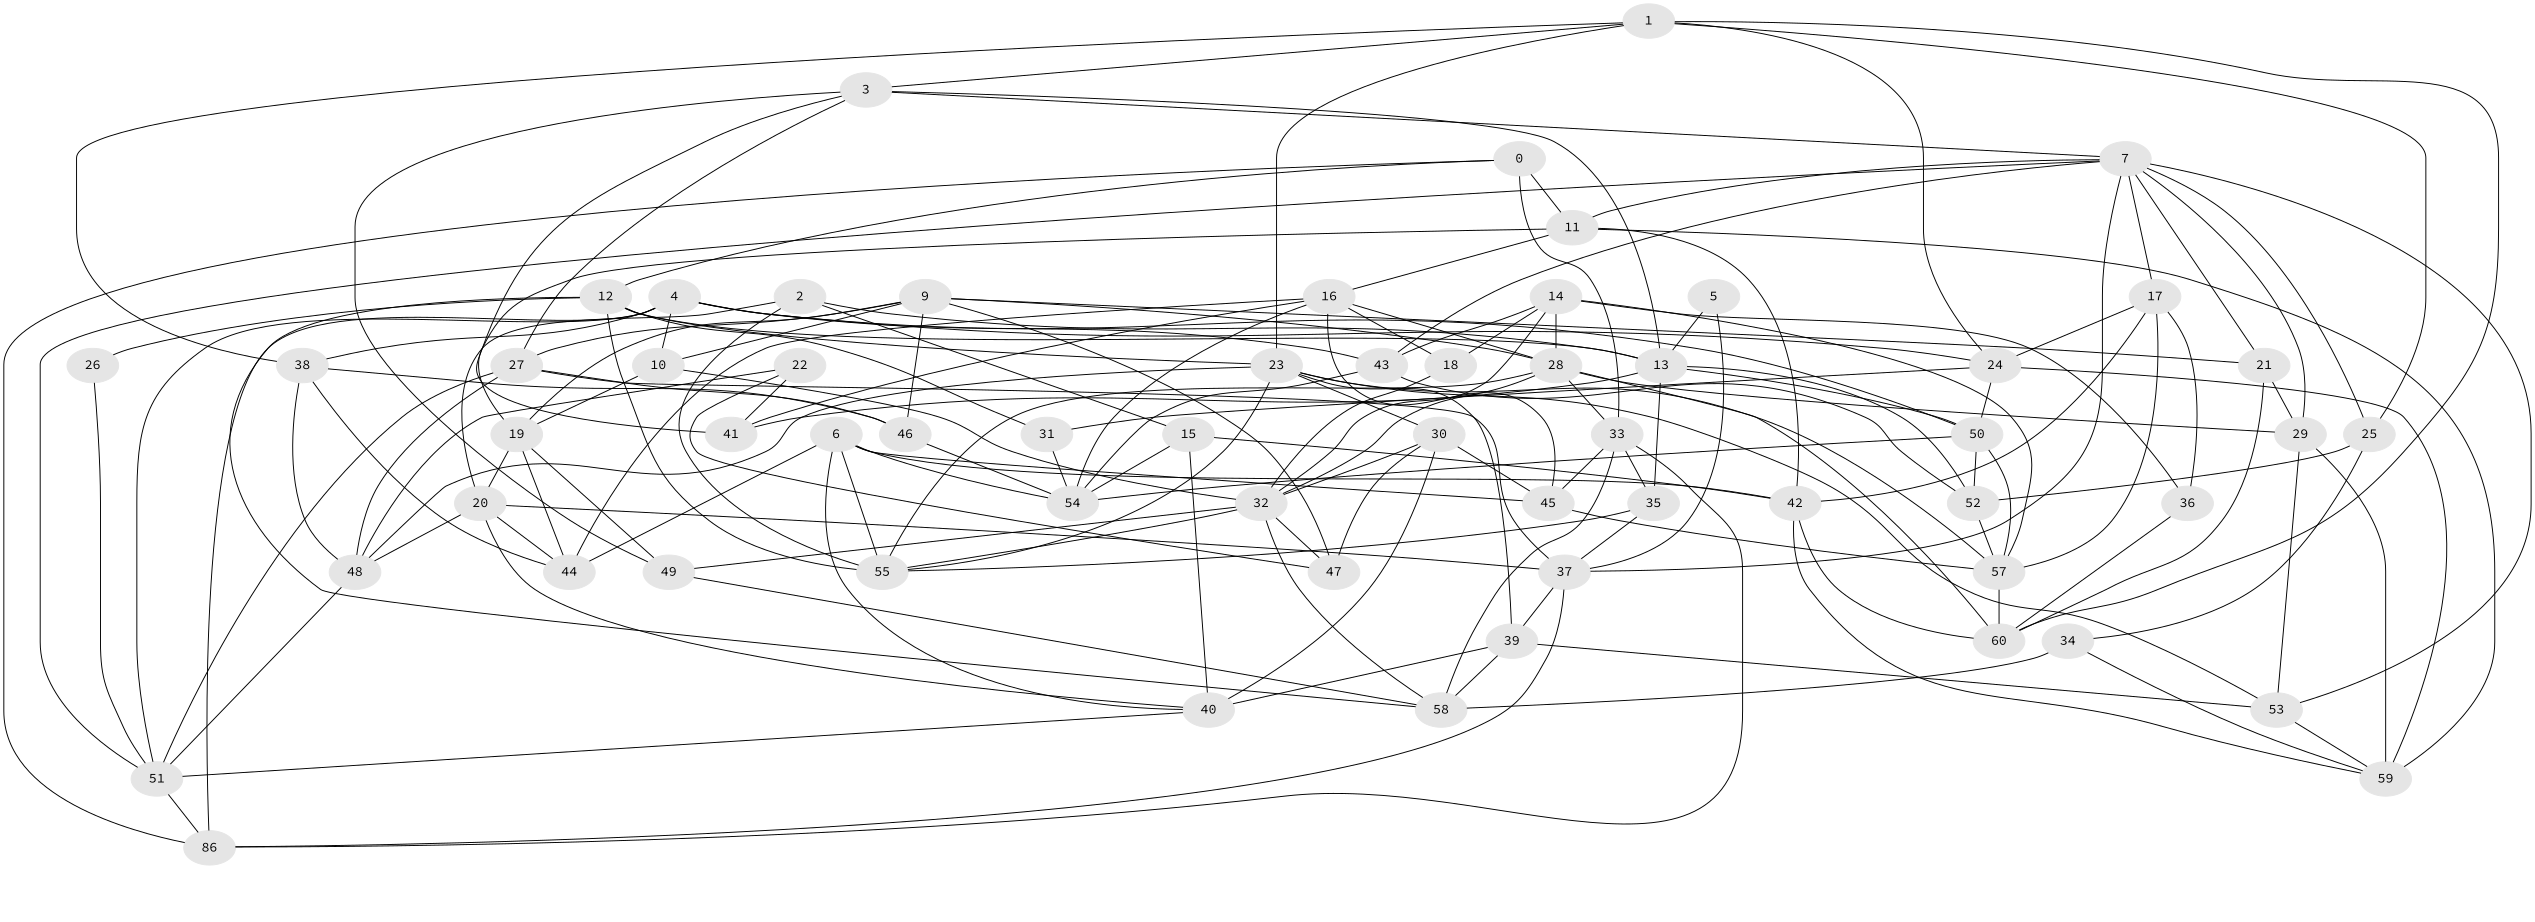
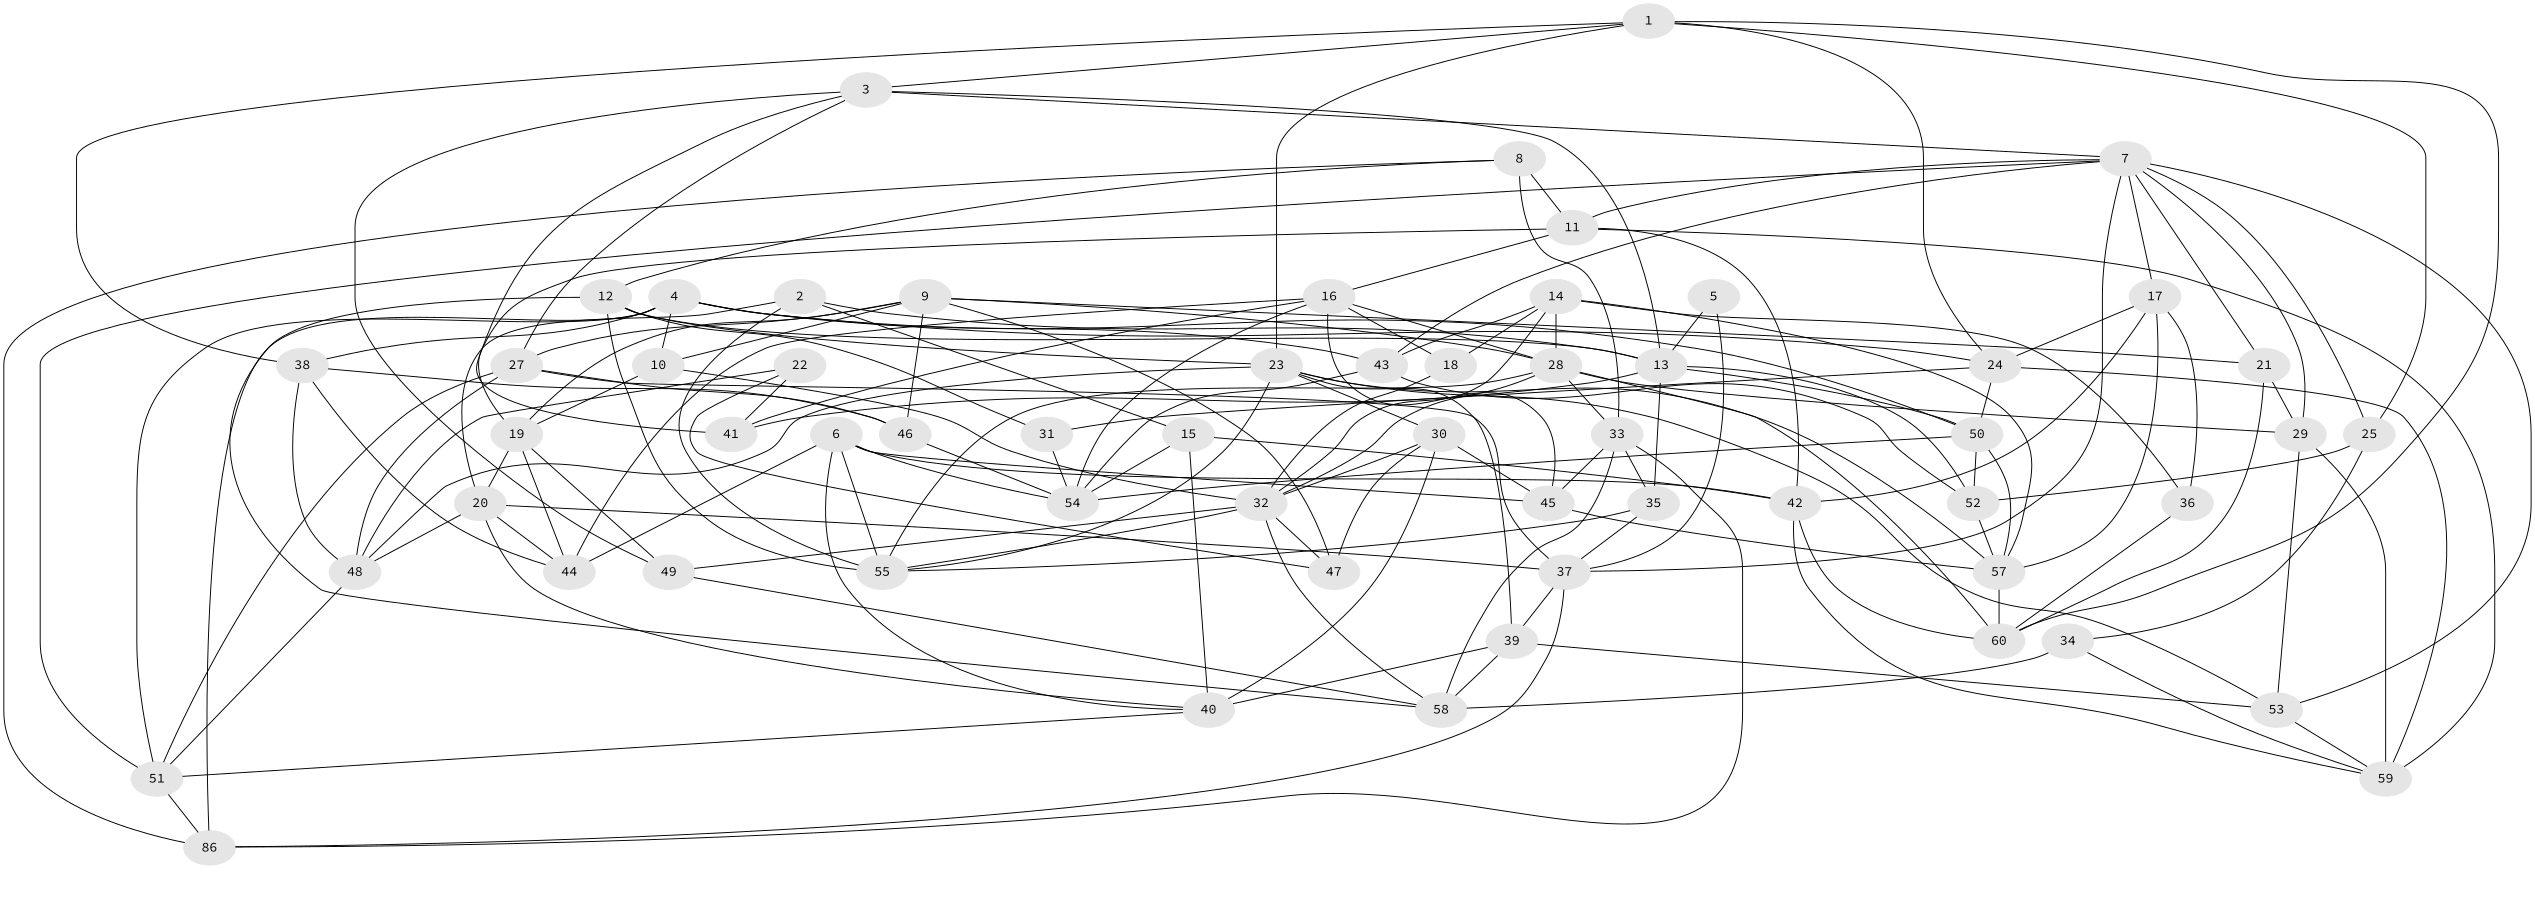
(1520, 159) -> (1520, 159)
(93, 366) -> none
